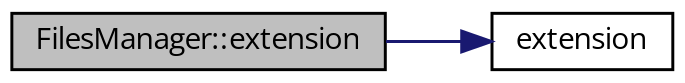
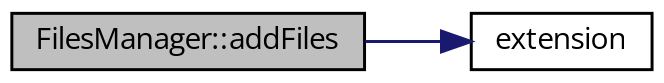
(199, 41) -> (188, 41)
